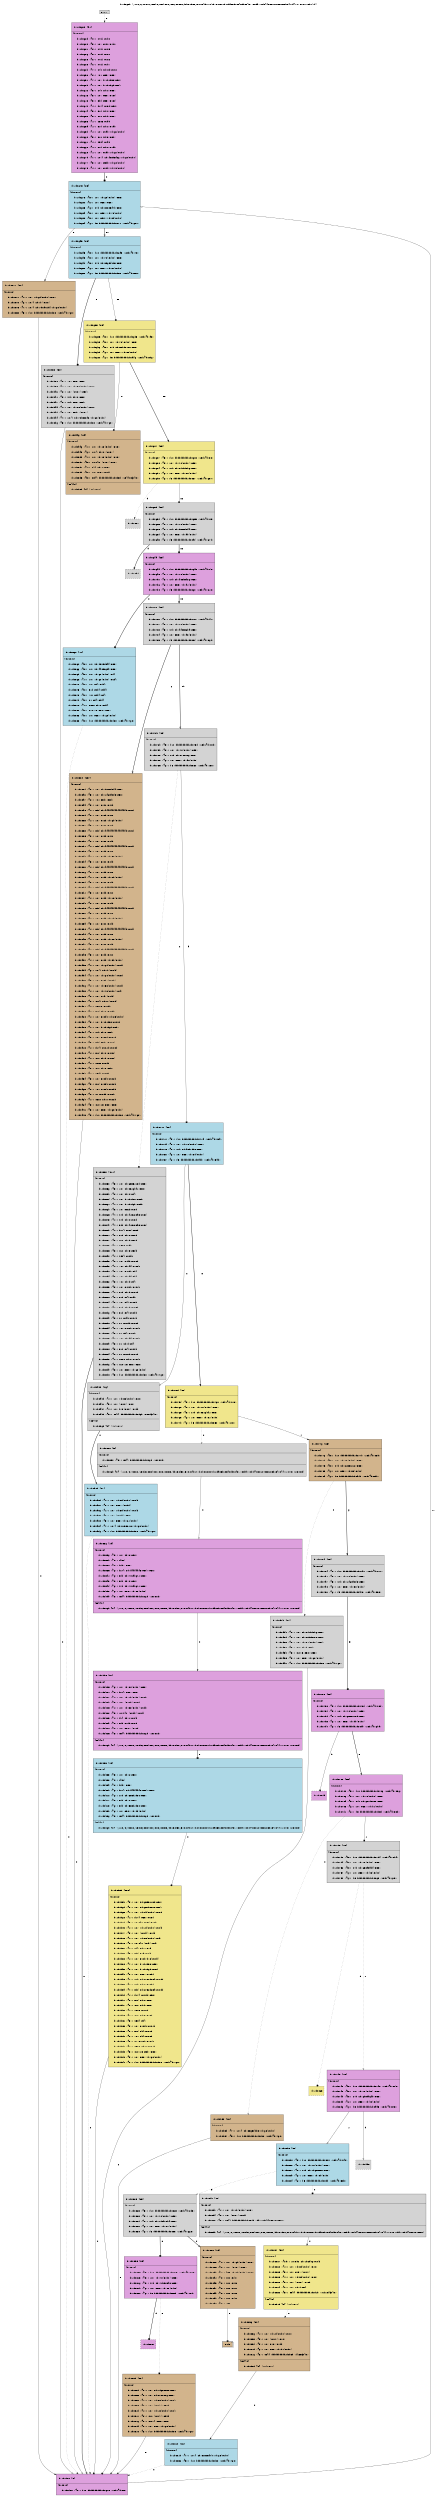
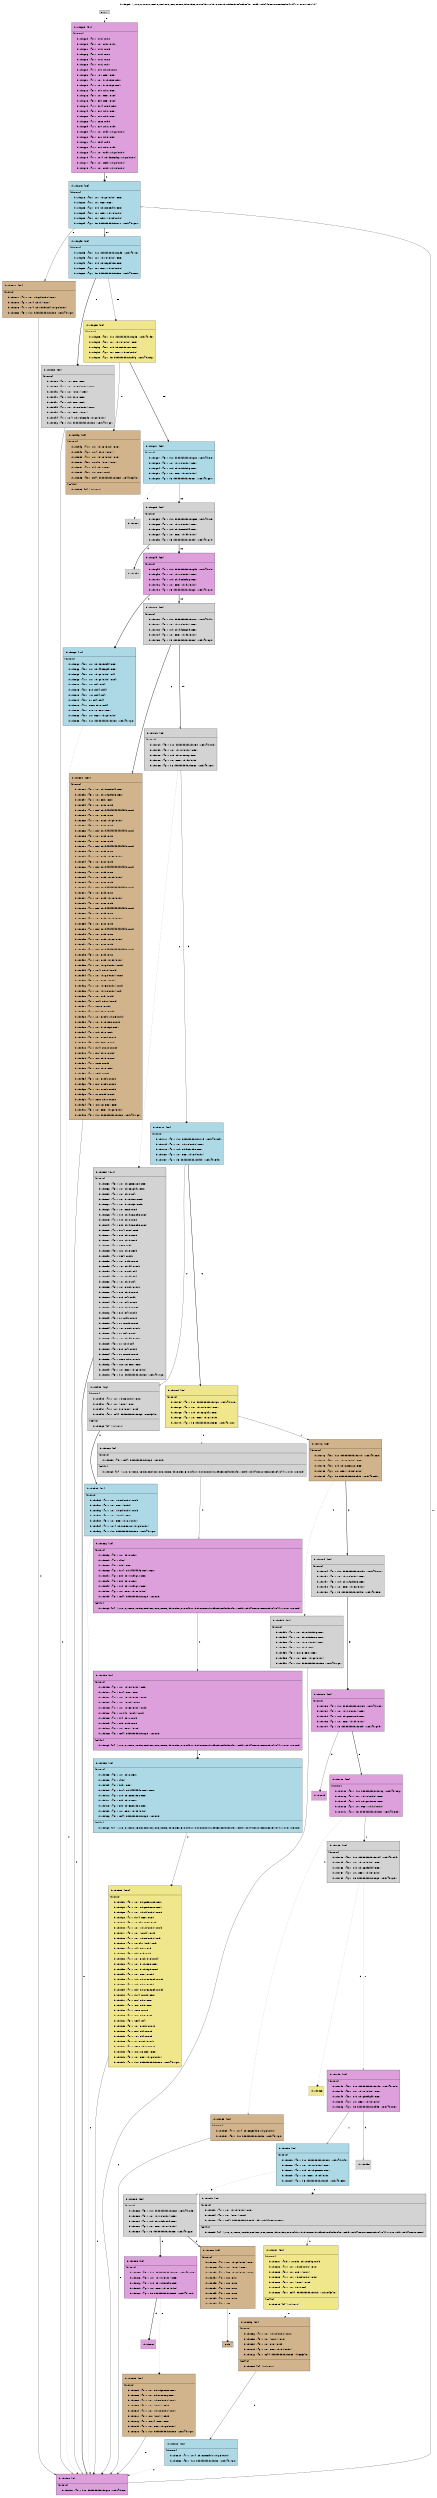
(179, 462) -> (179, 462)
